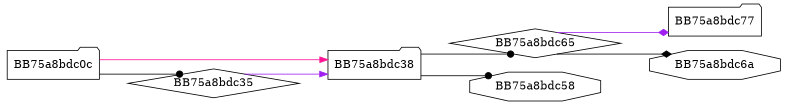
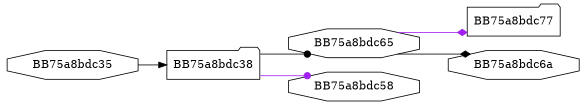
(535, 43) -> (354, 43)
(53, 65) -> none
(282, 74) -> (148, 65)
(453, 76) -> (282, 76)
(214, 83) -> (73, 65)
